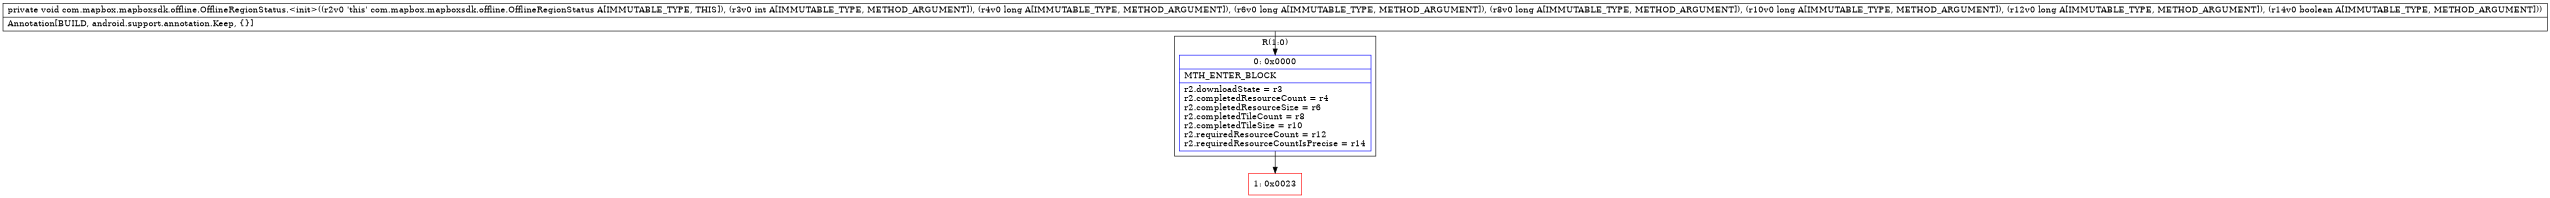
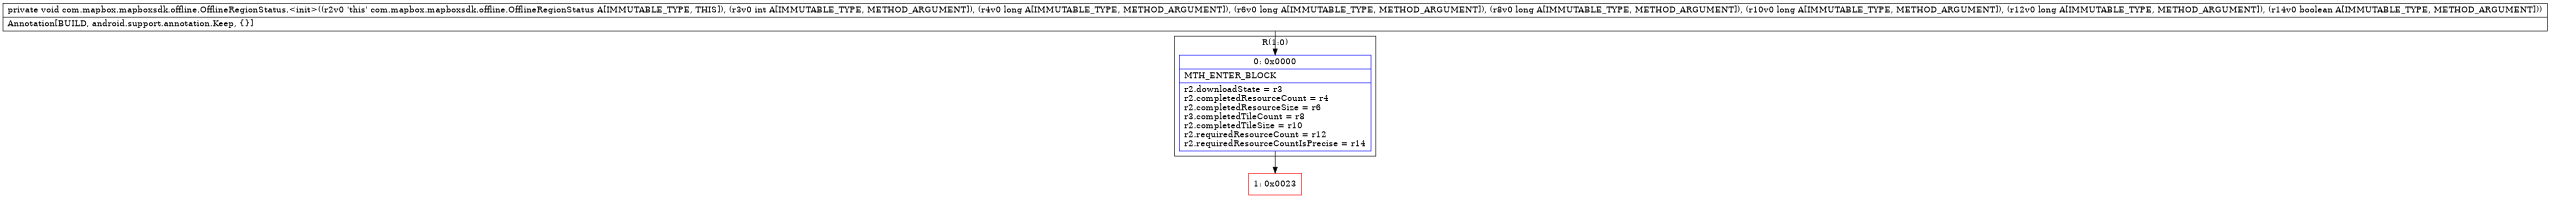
(1245, 117) -> (1245, 117)
